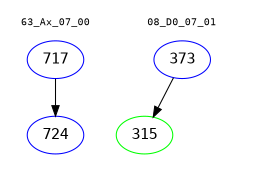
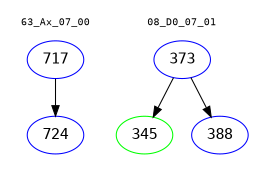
(145, 135) -> (145, 135)
none -> (220, 135)
